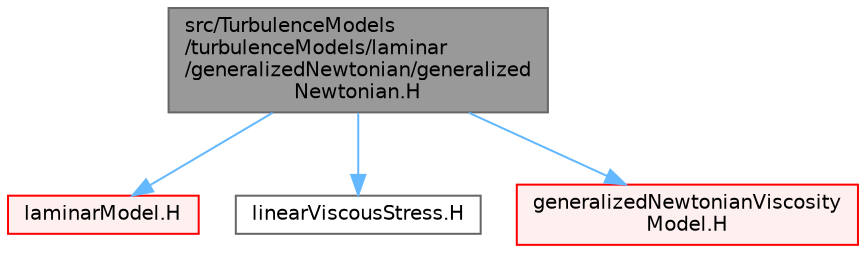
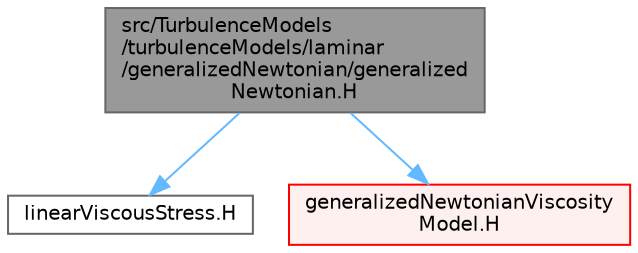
(103, 215) -> none
